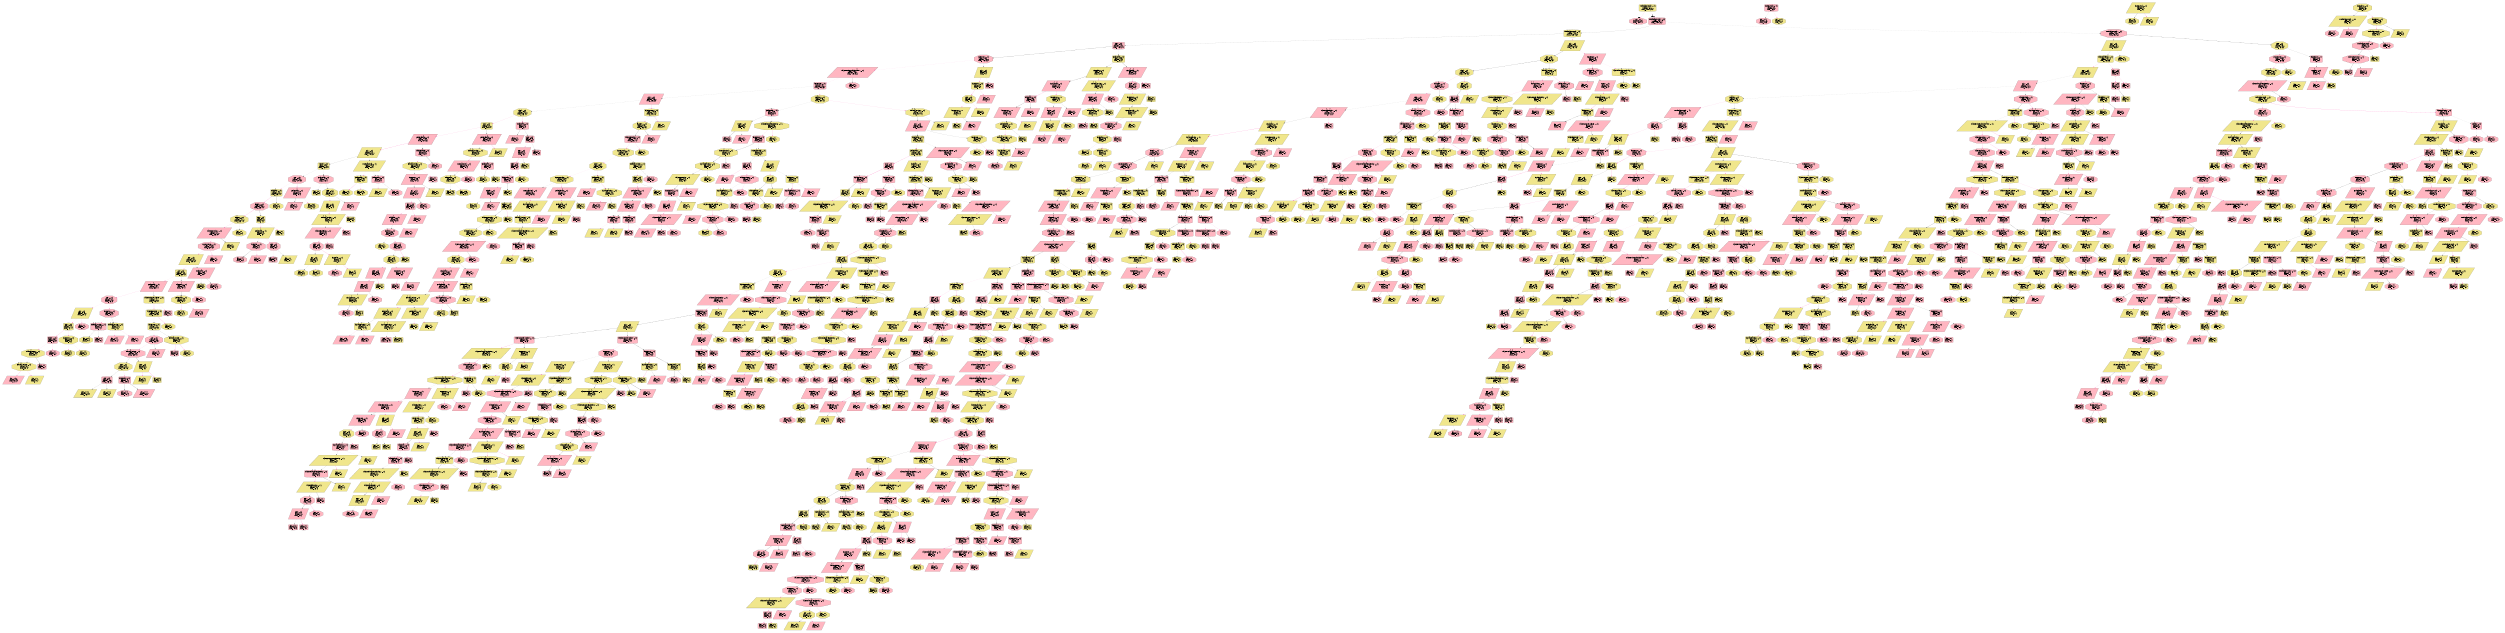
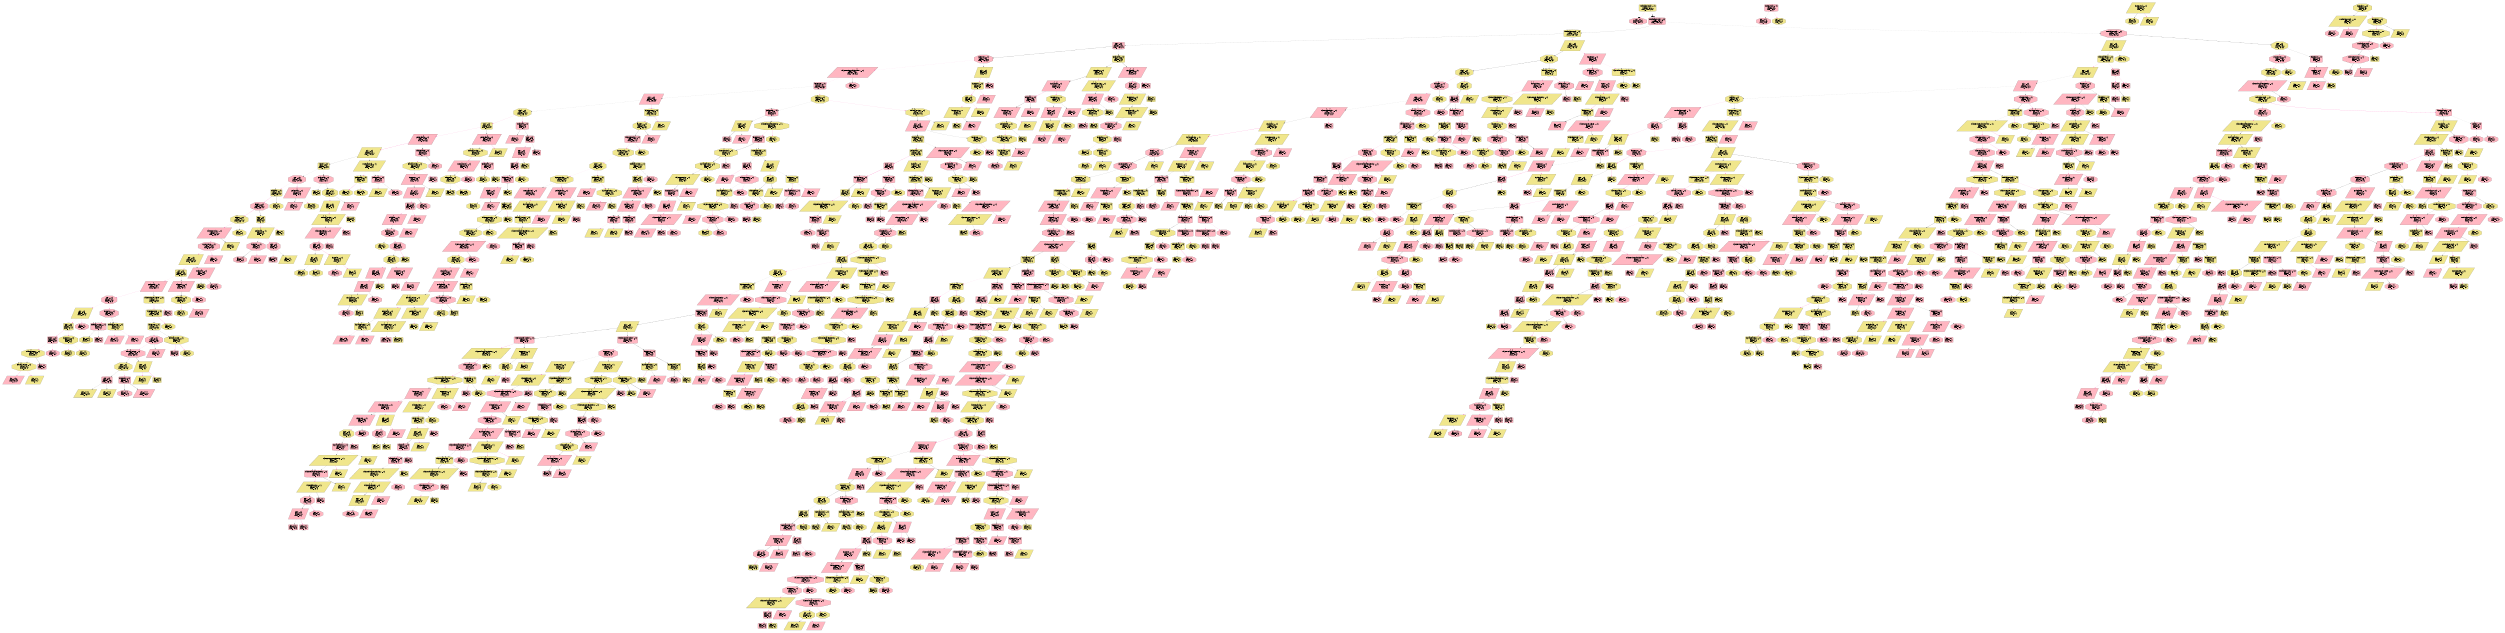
(2362, 8) -> (2362, 8)
(2085, 72) -> (2085, 72)
